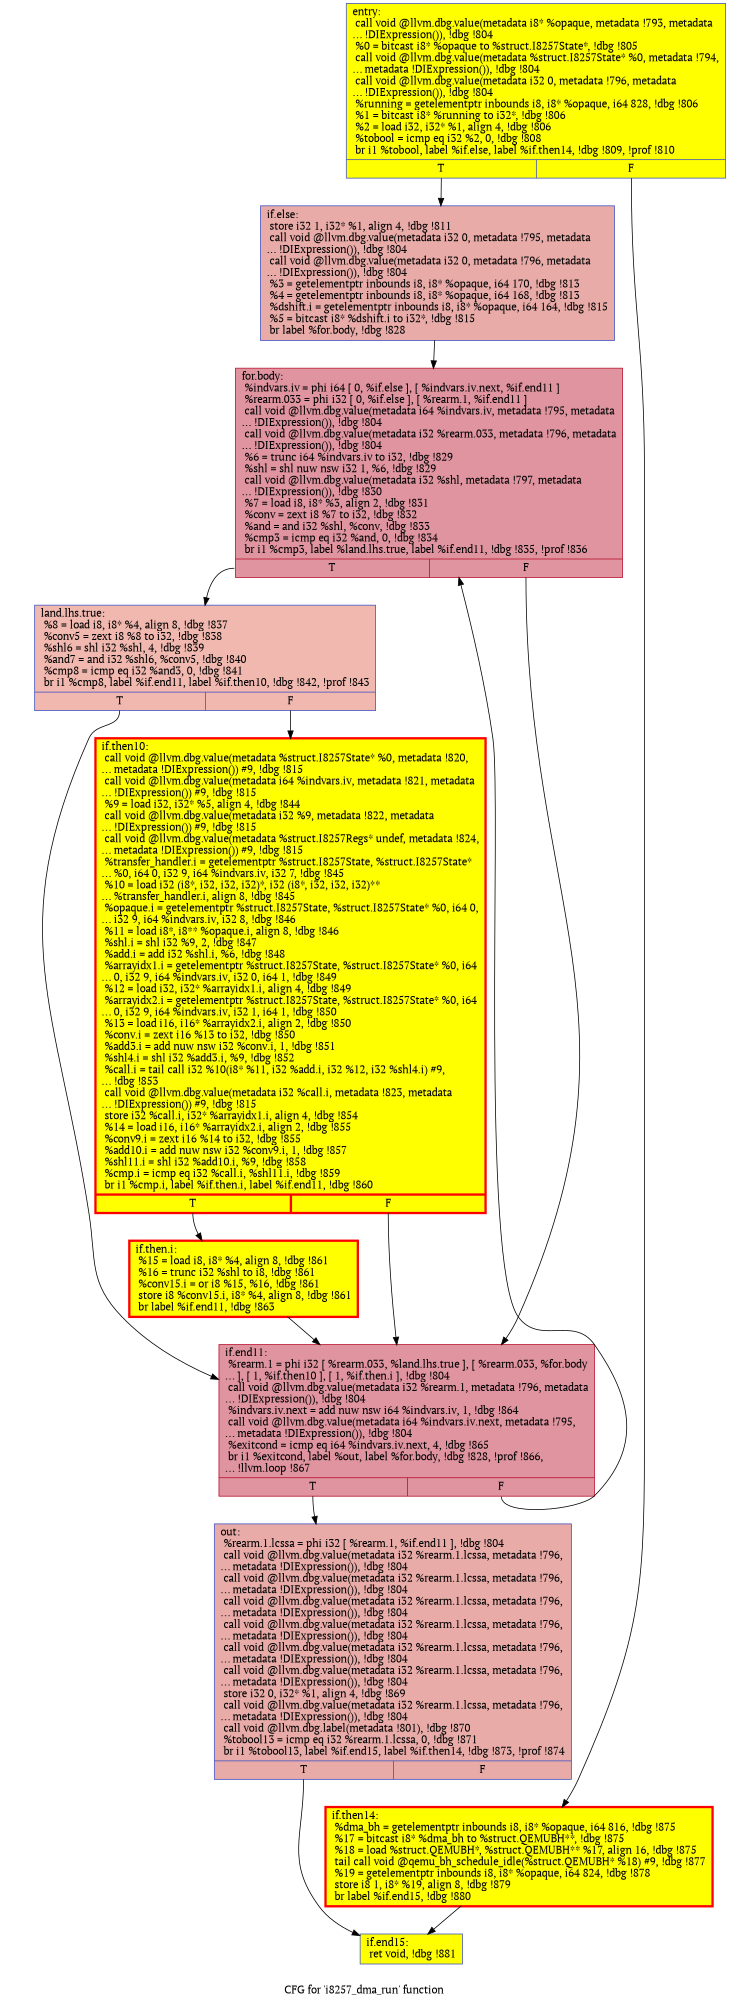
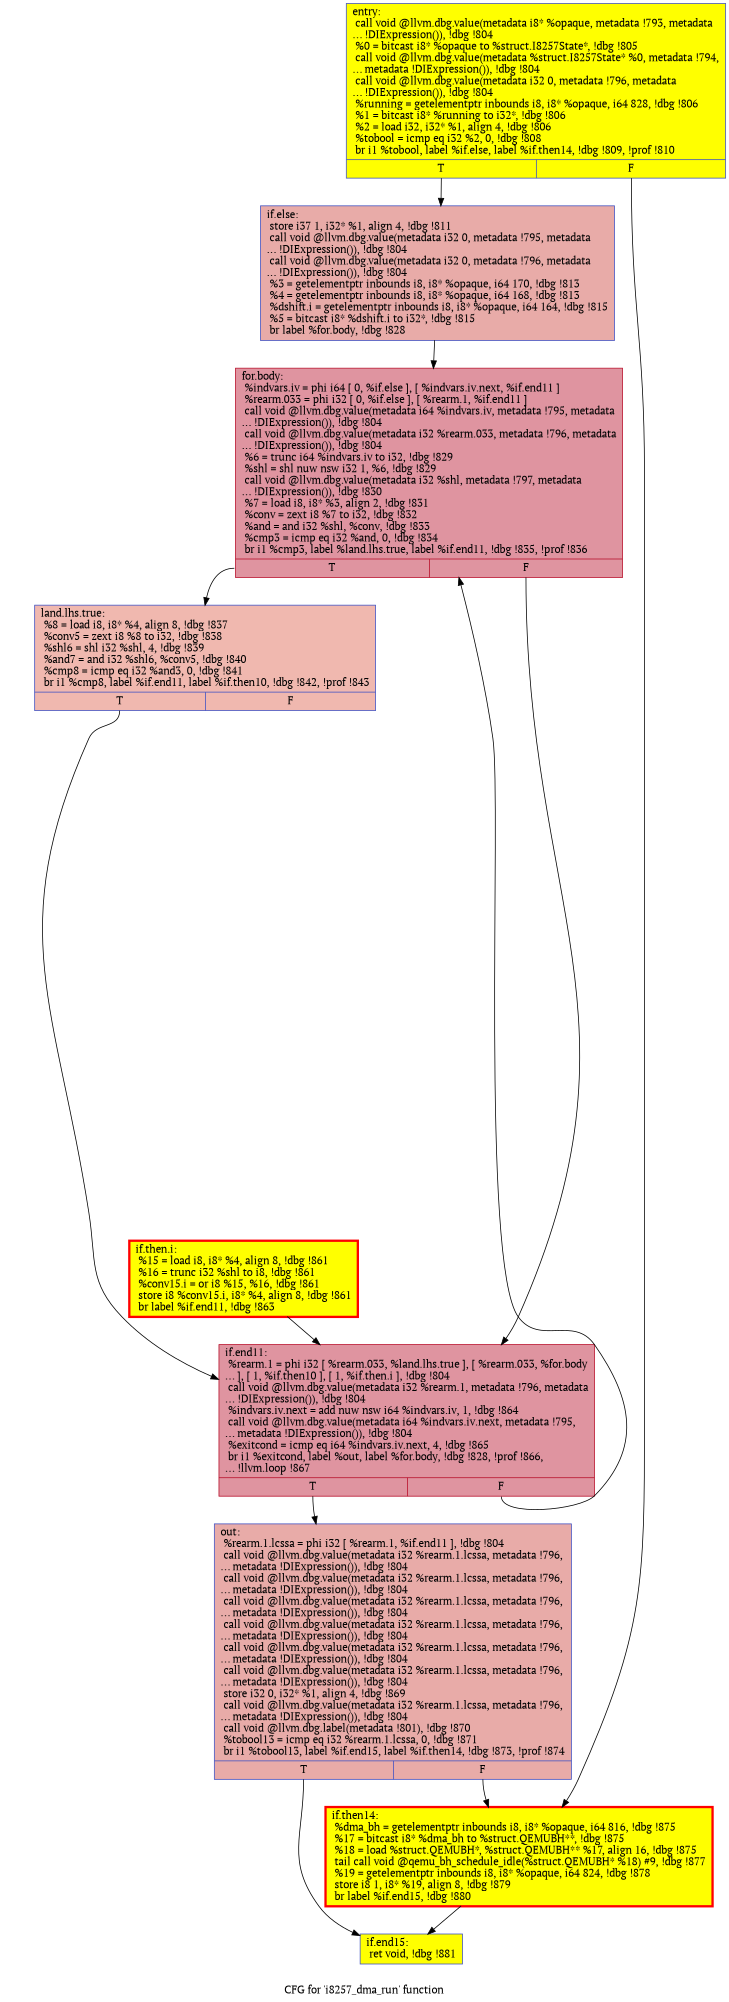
(359, 227) -> (359, 227)
(291, 976) -> none
none -> (484, 1790)
